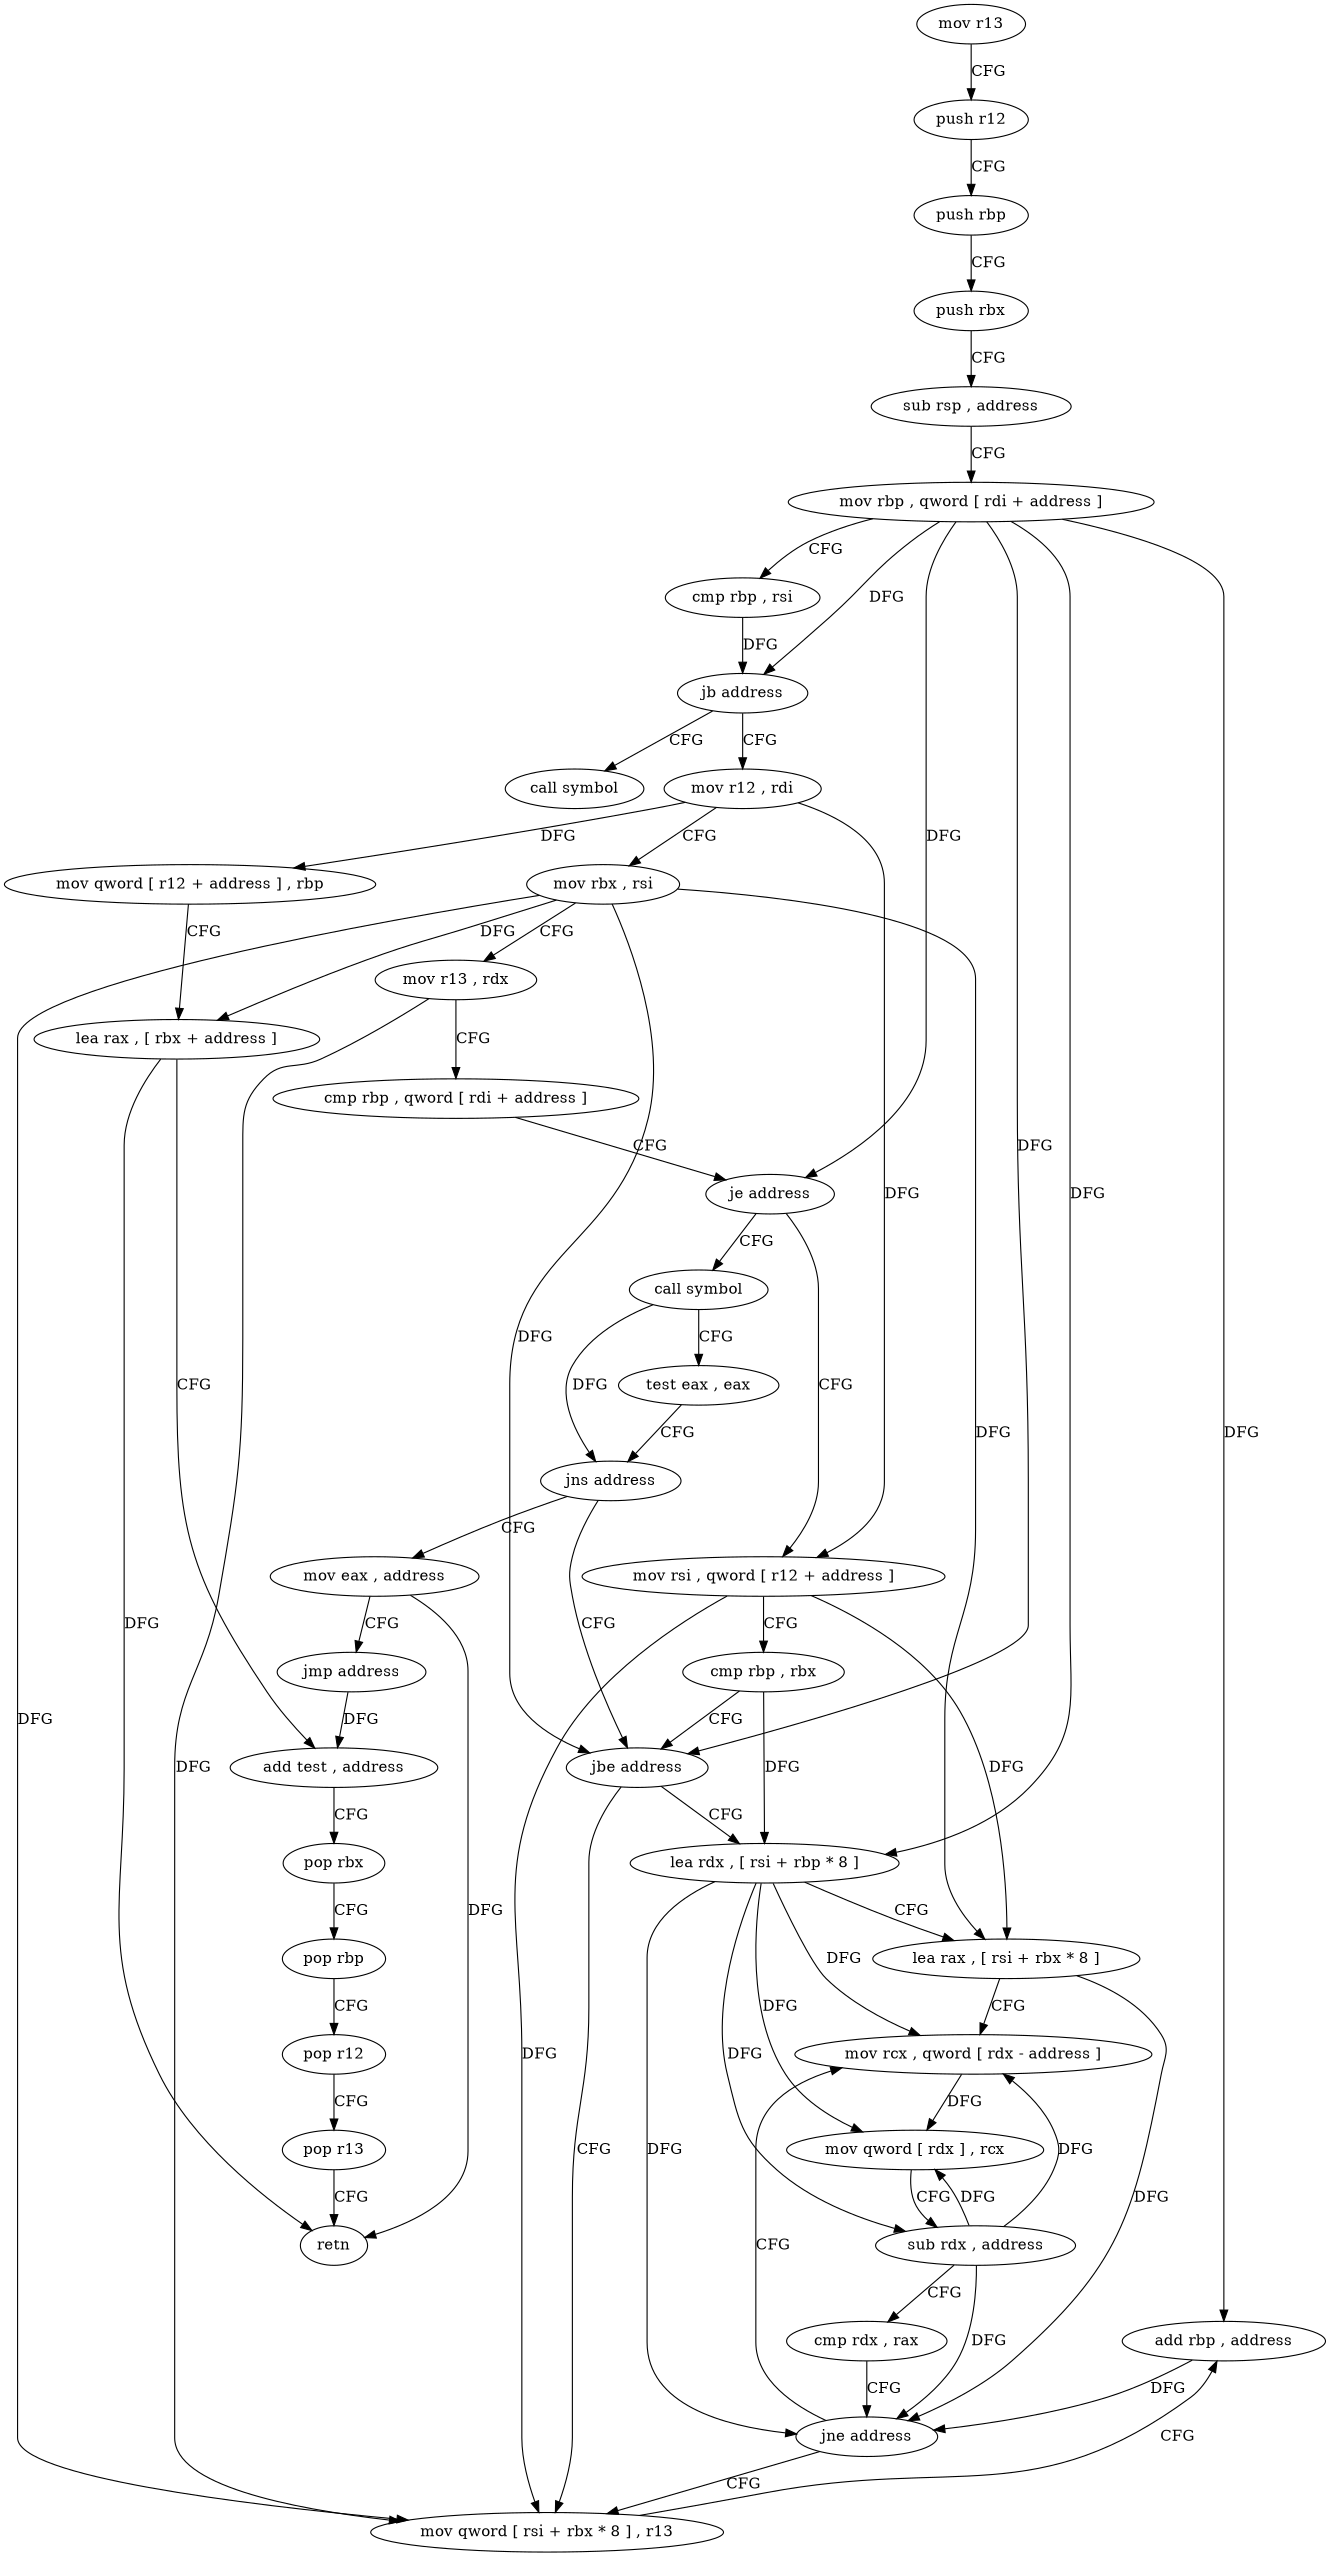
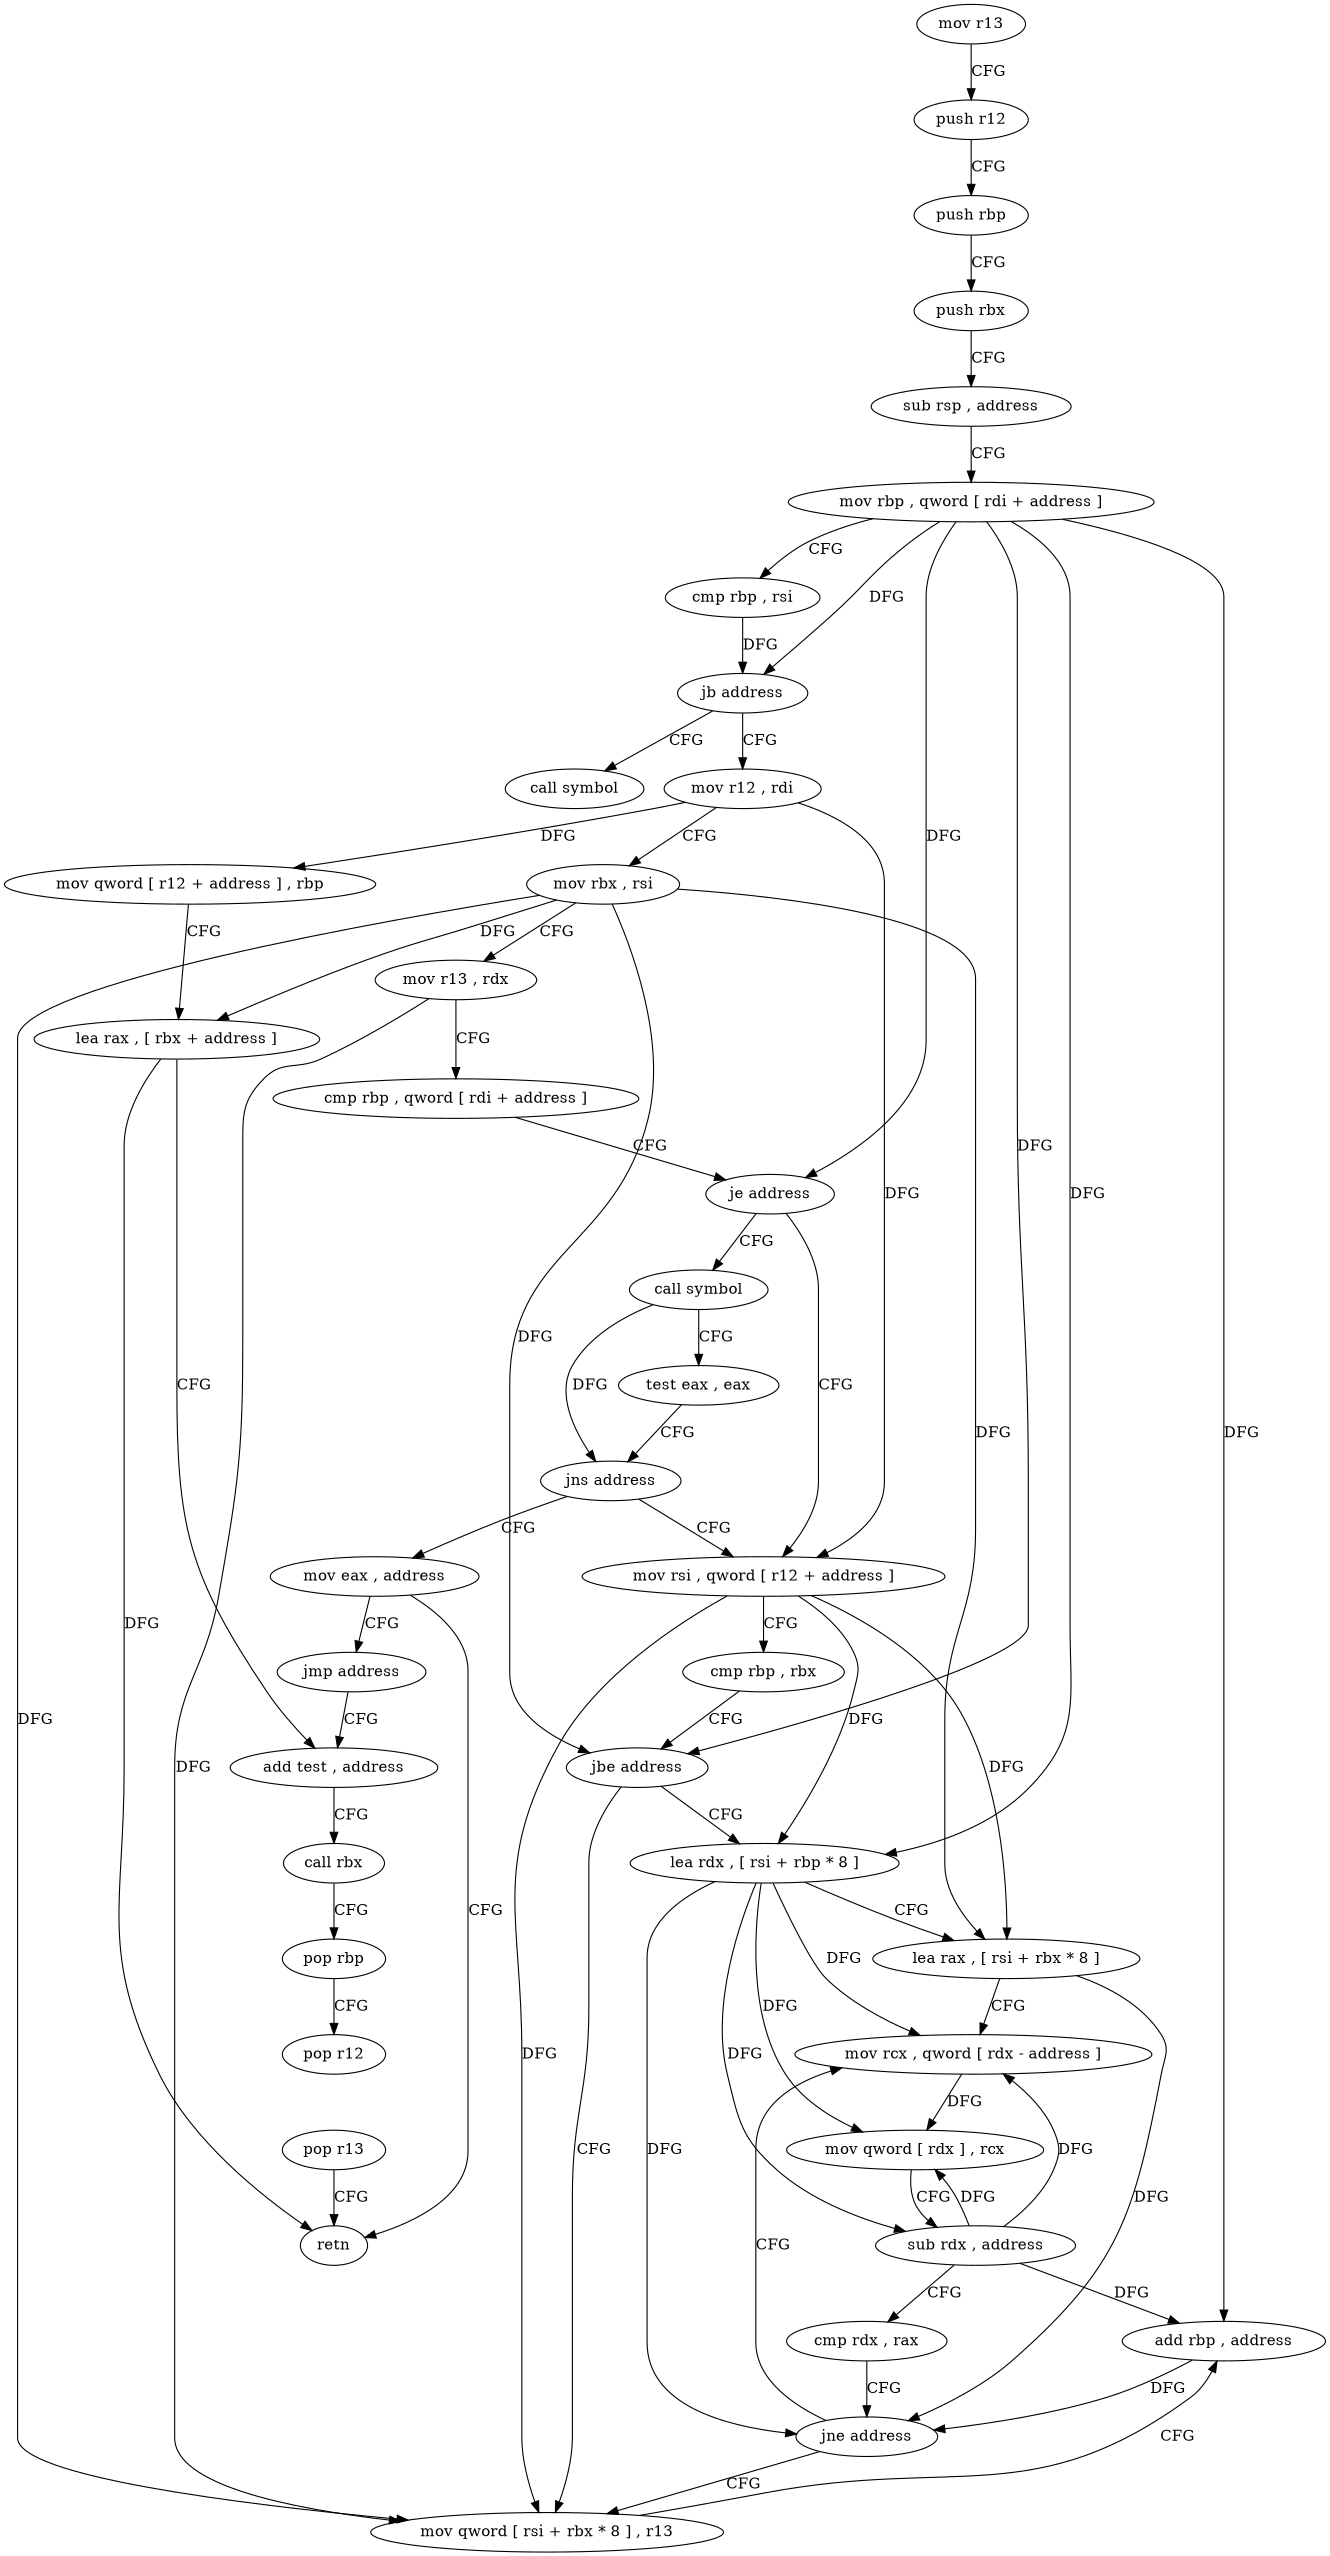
(578, 1620) -> (681, 1525)
(361, 1720) -> (361, 1720)
(764, 1762) -> (846, 1717)
(334, 1863) -> (334, 1863)
(486, 1911) -> (486, 1911)
(334, 2097) -> none
(963, 2349) -> (1094, 2291)
